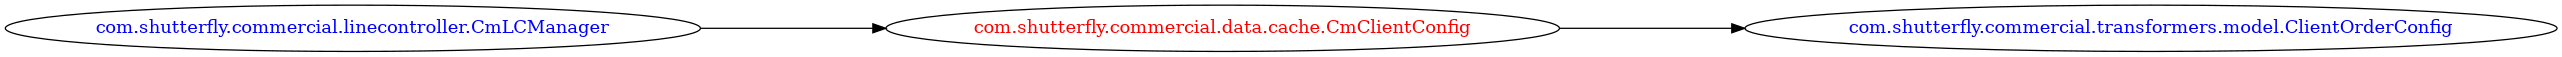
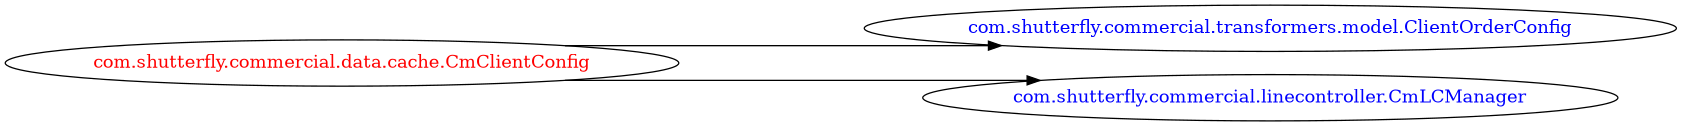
(787, 28) -> (796, 80)
